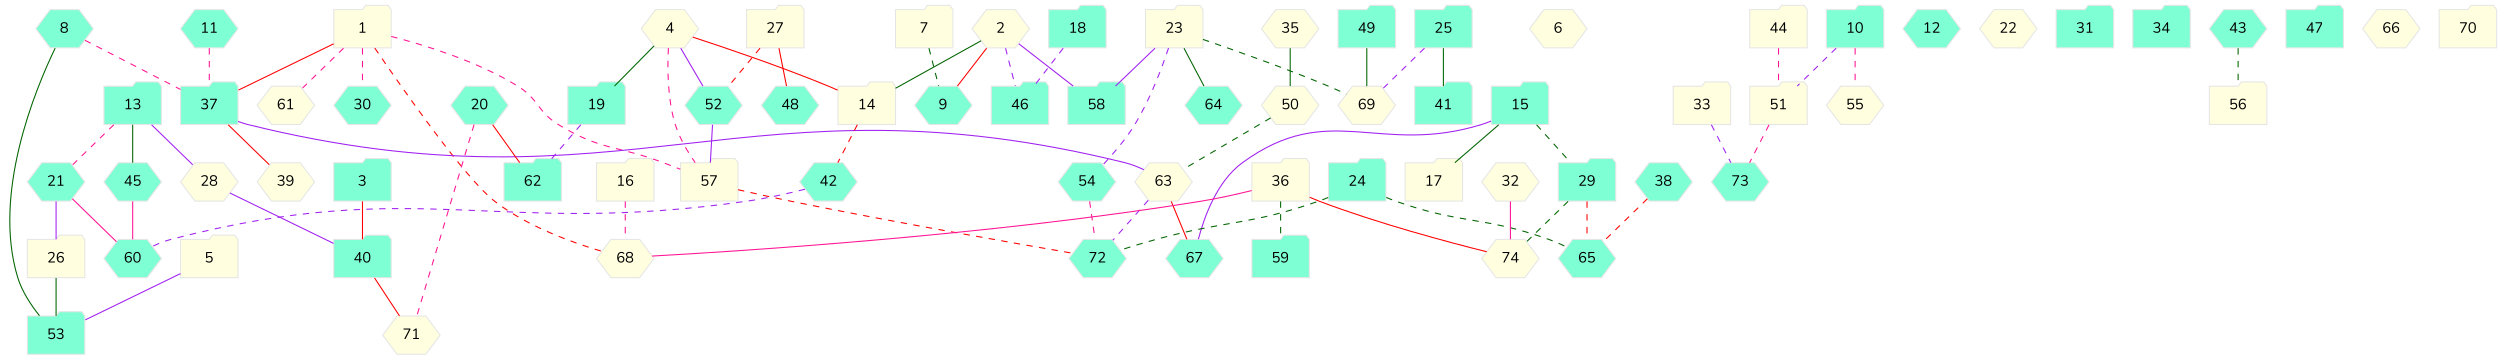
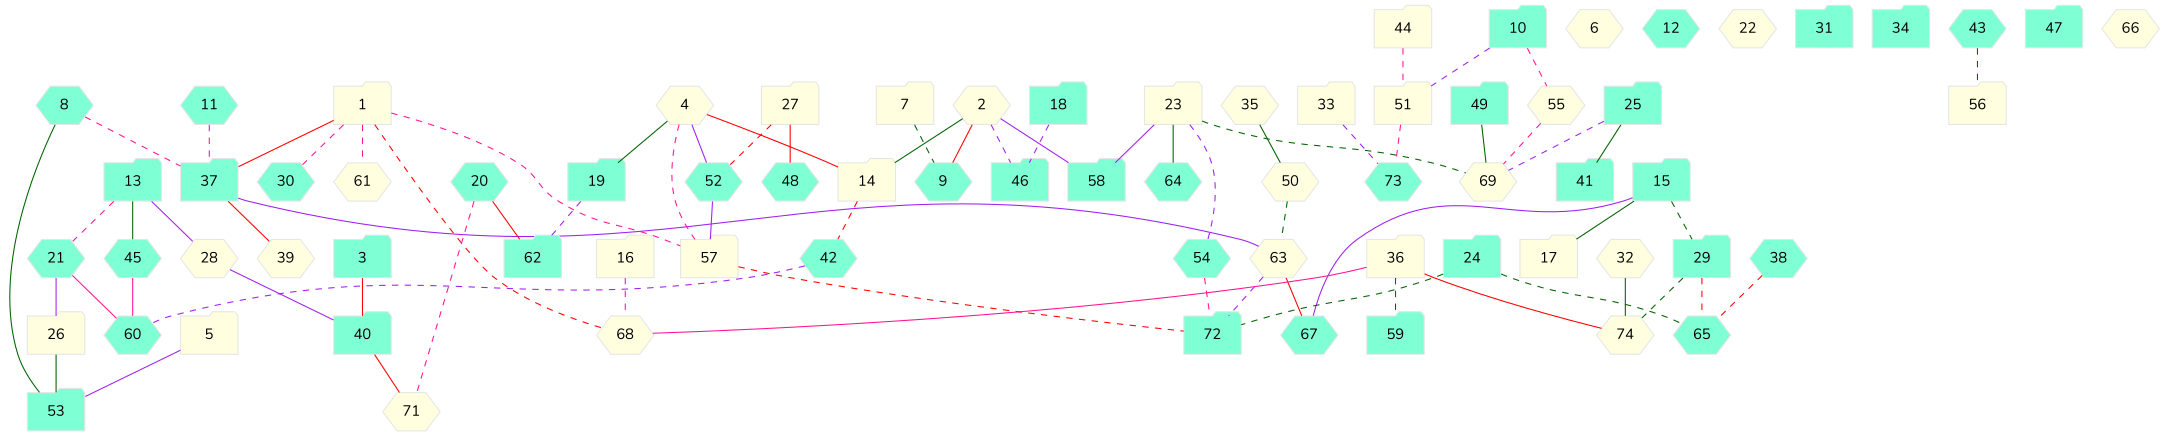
(2468, 29) -> none
none -> (1522, 144)
(1510, 220) -> (1625, 297)
(1098, 259) -> (1213, 335)
